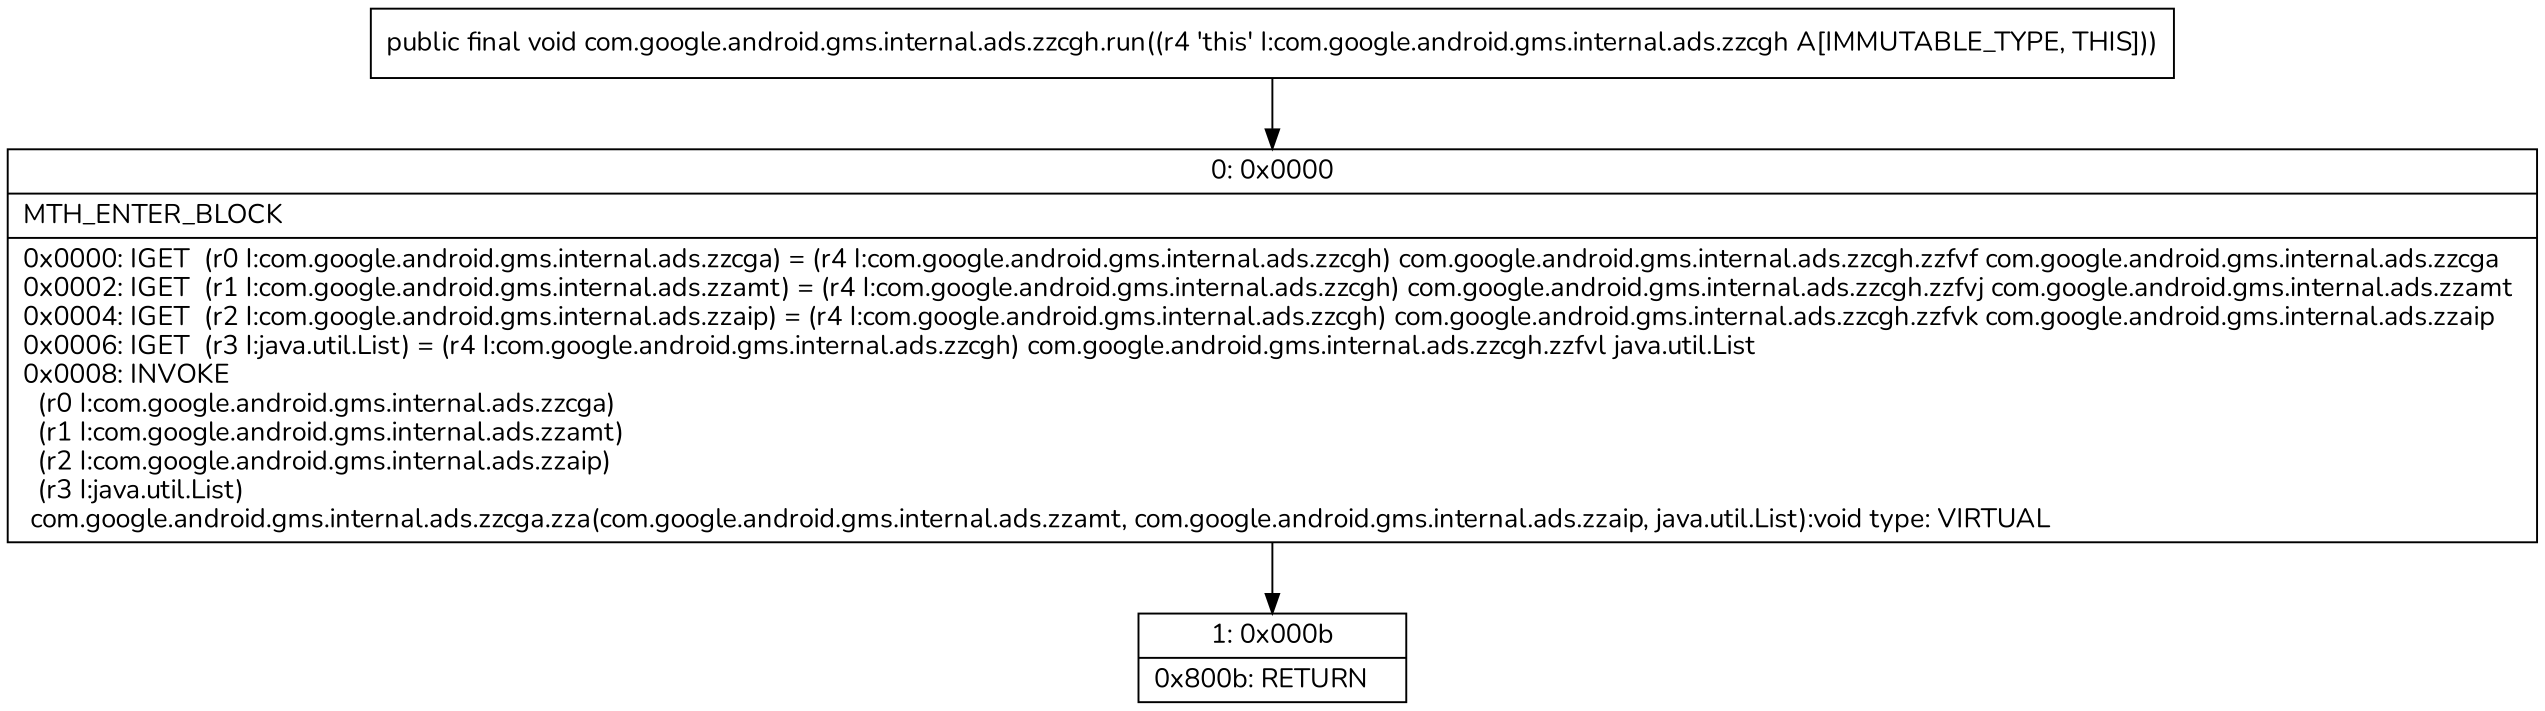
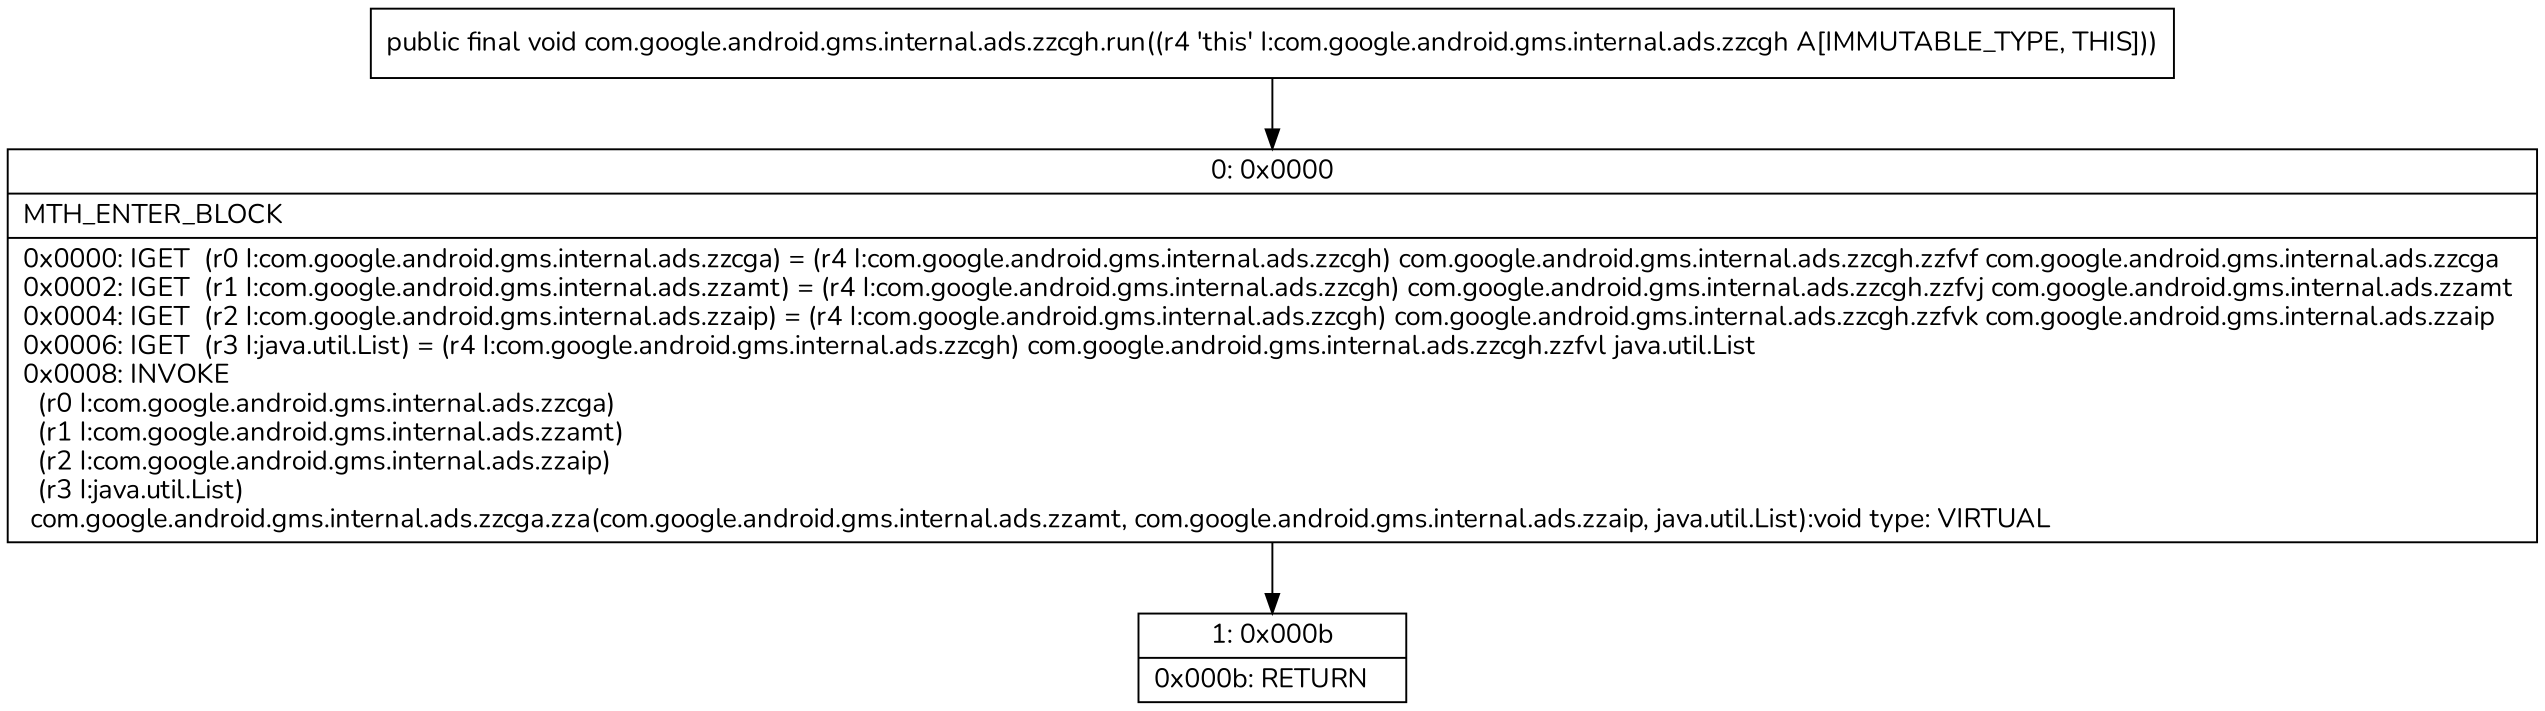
(1272, 679) -> (1272, 679)
